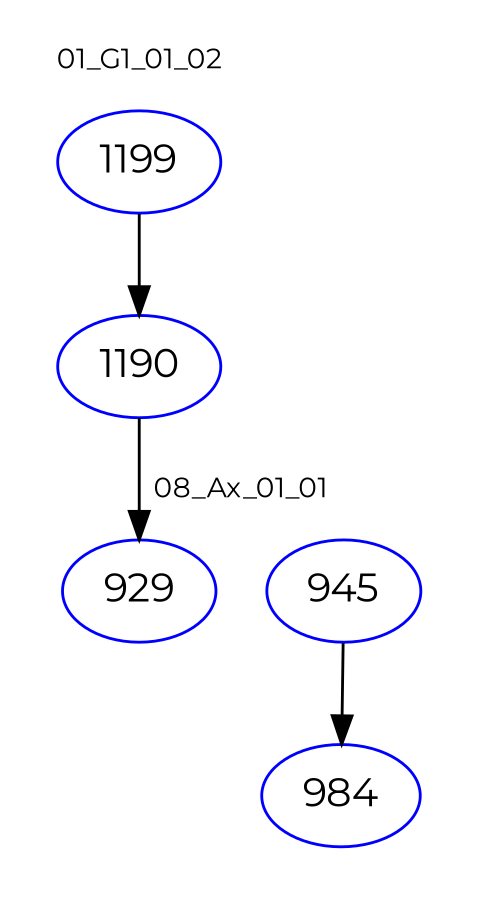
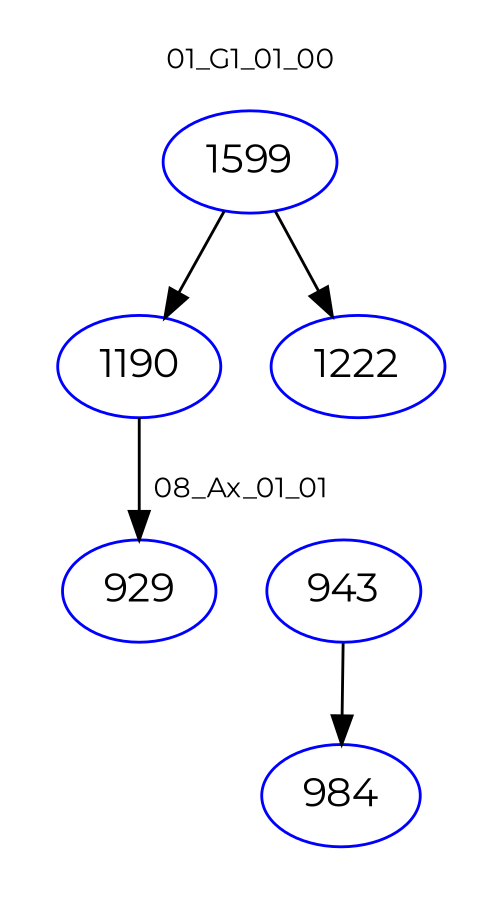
(141, 61) -> (251, 61)
(139, 162) -> (250, 162)
none -> (358, 367)
(344, 591) -> (344, 591)
